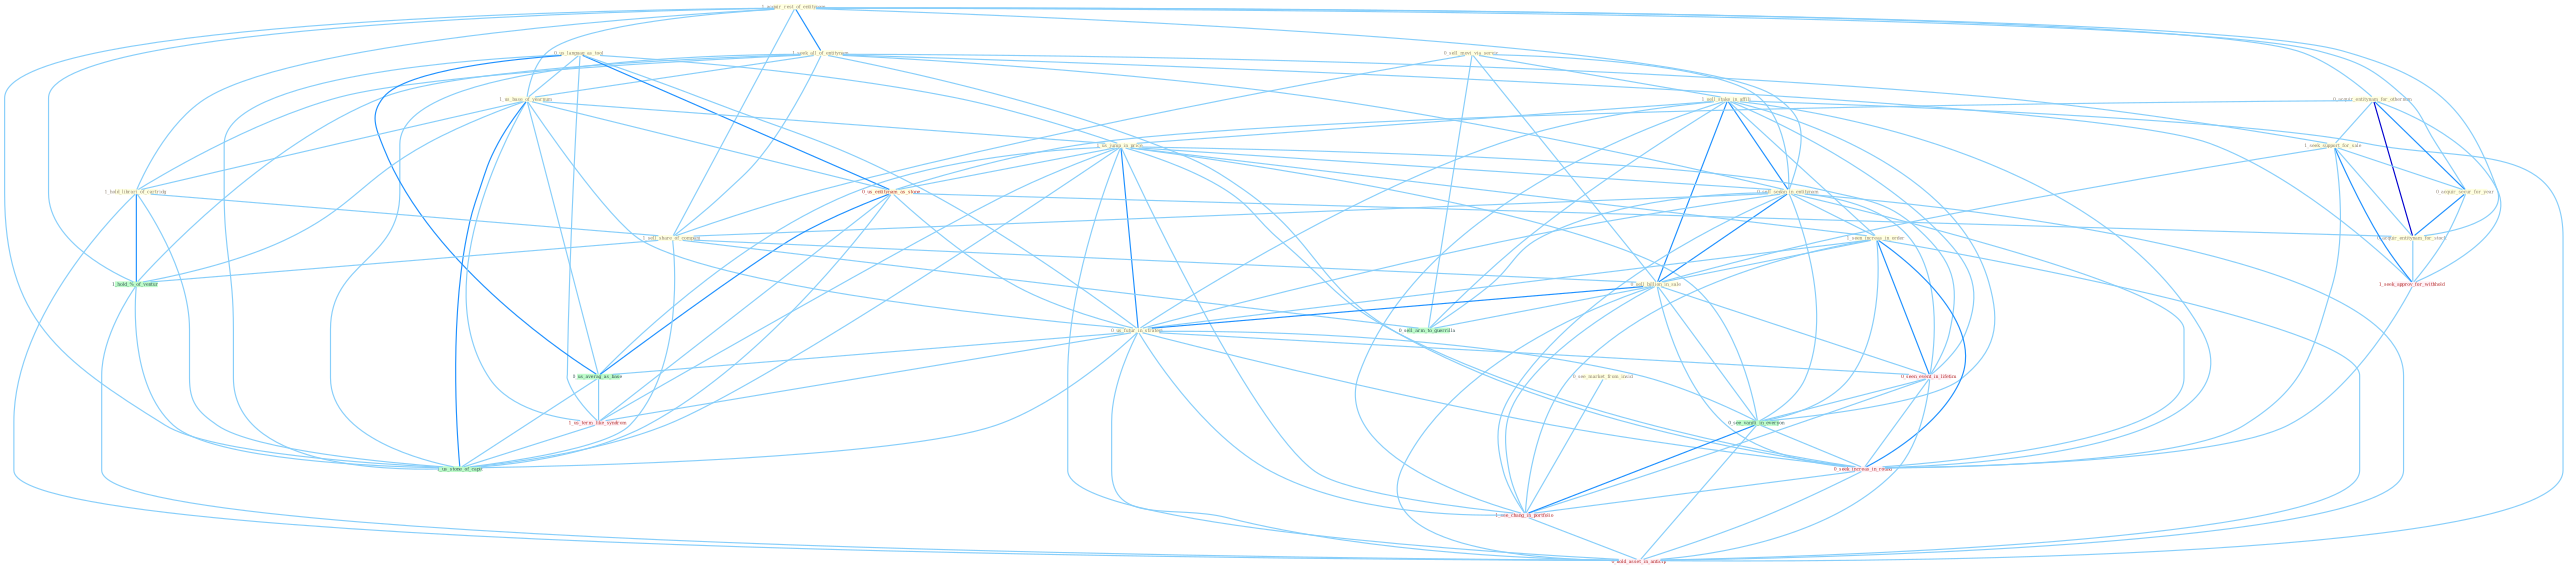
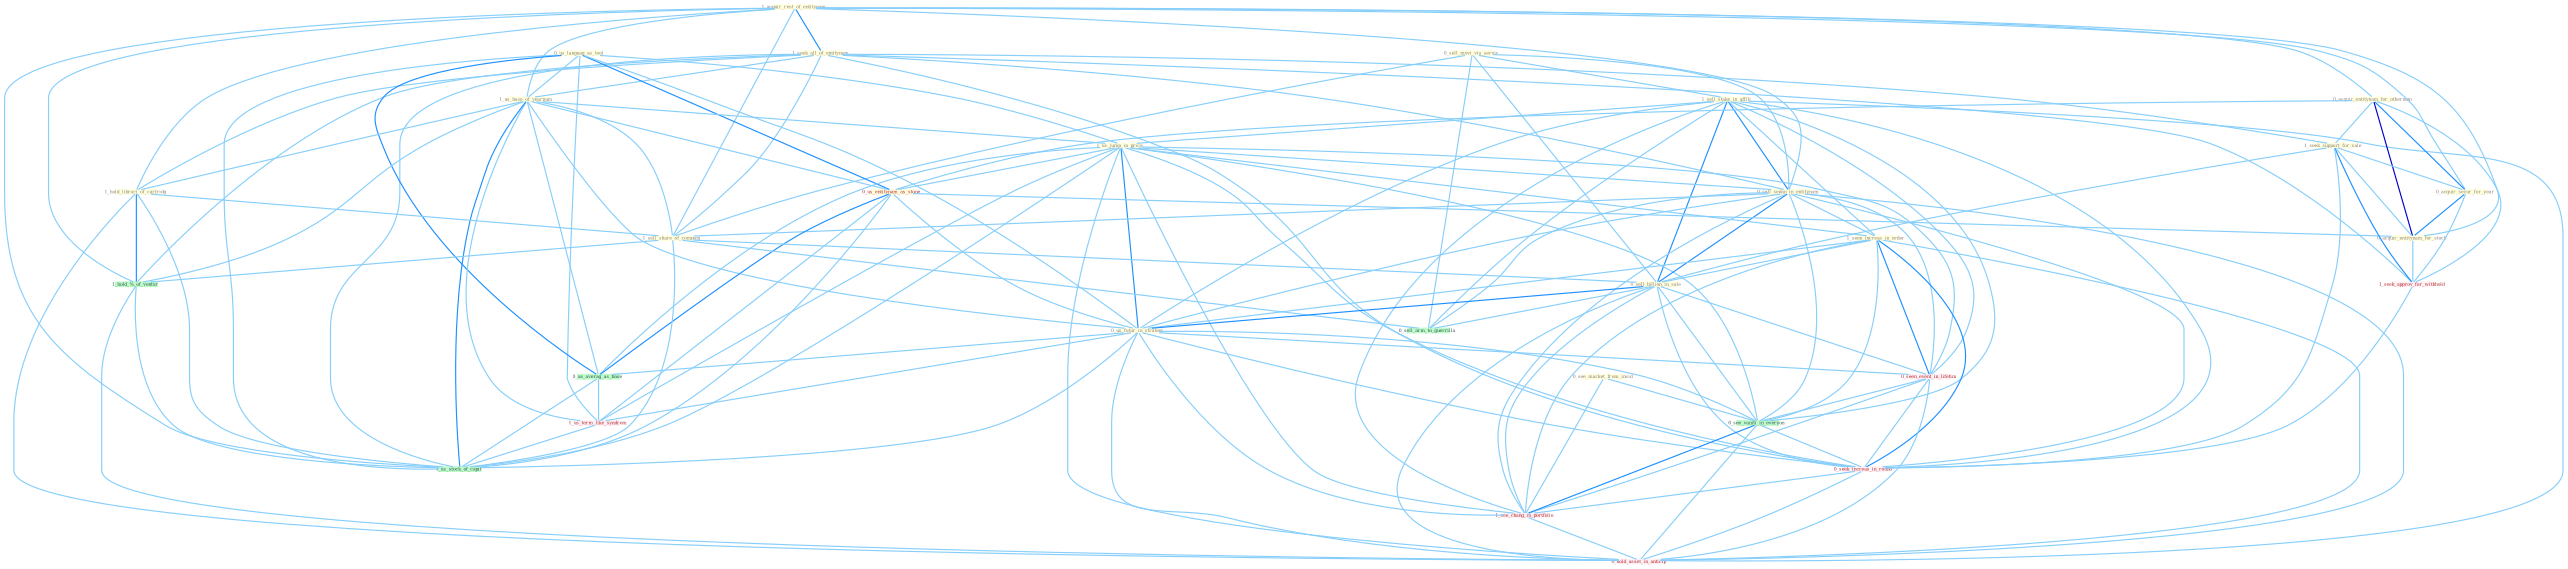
none -> (632, 141)
none -> (1681, 400)
(460, 469) -> (460, 469)
